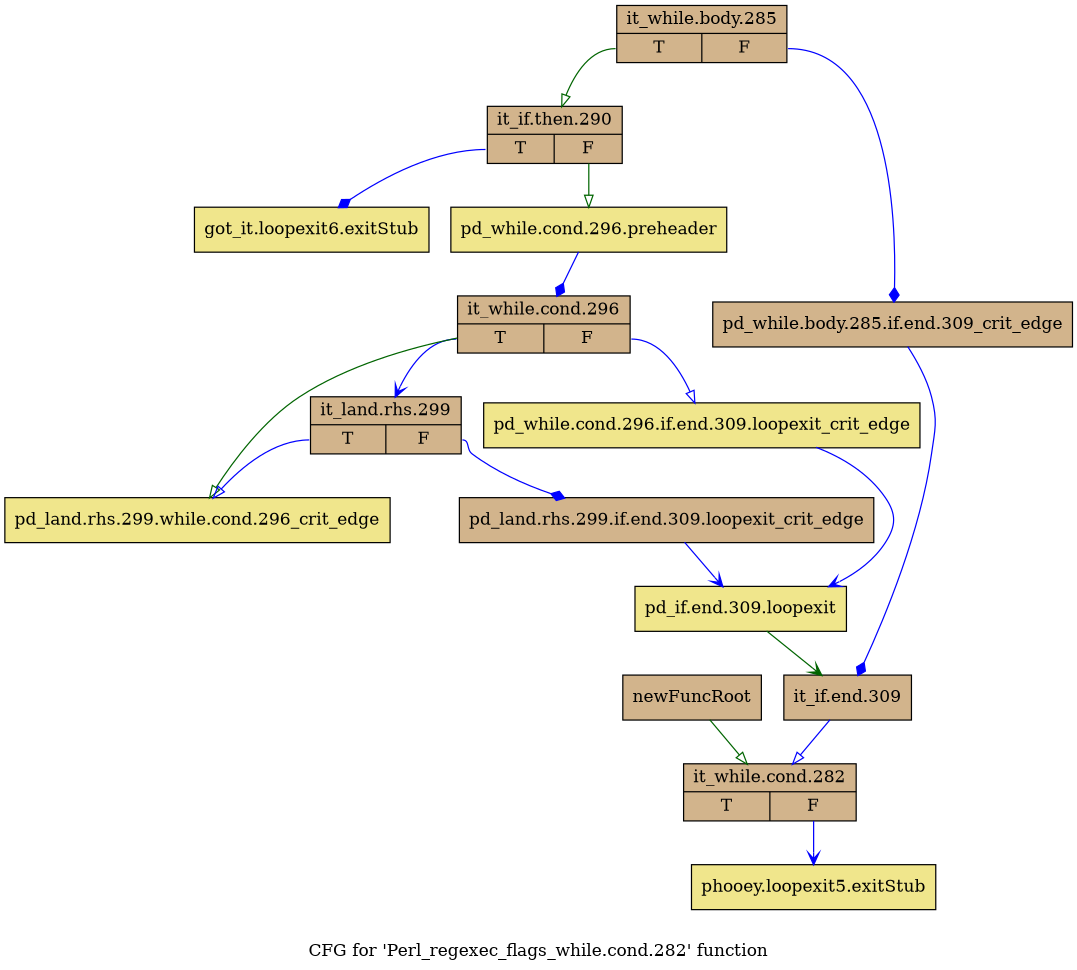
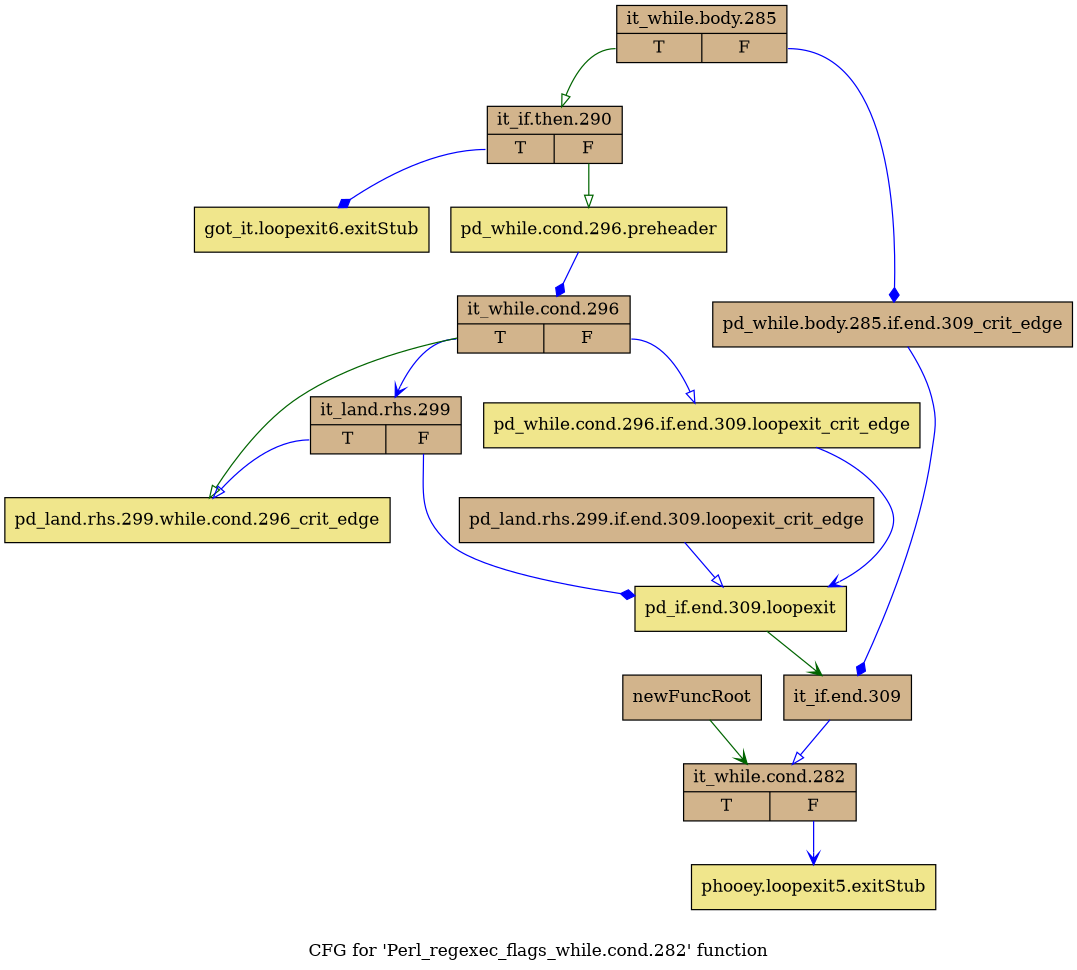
(502, 473) -> (485, 563)
(700, 560) -> (700, 560)
(725, 737) -> (725, 737)
